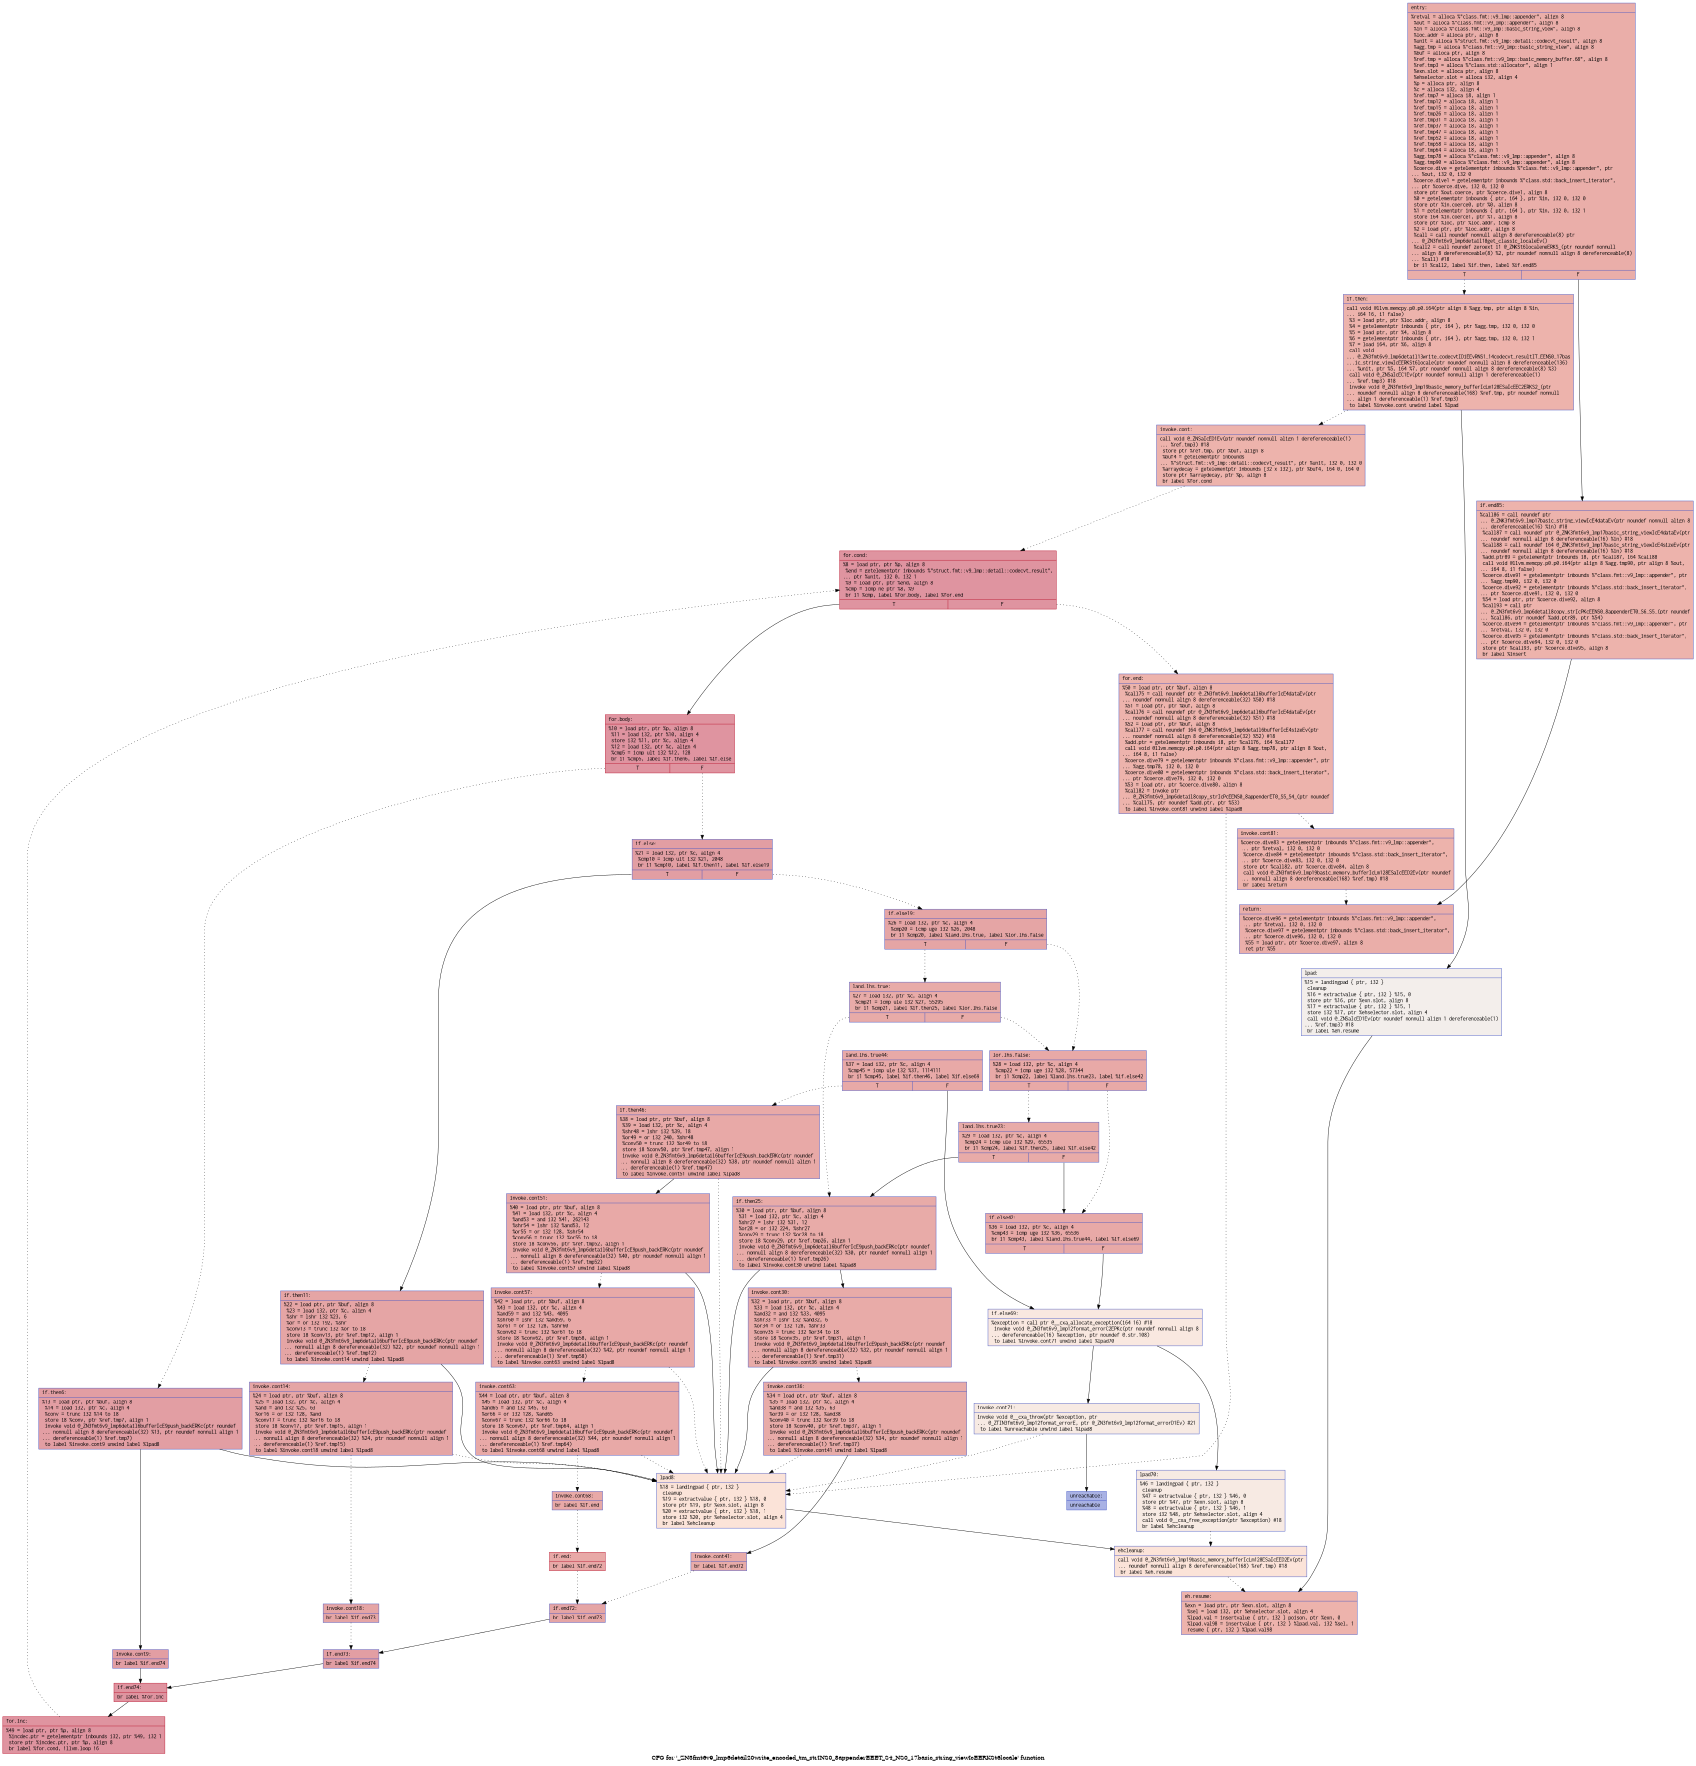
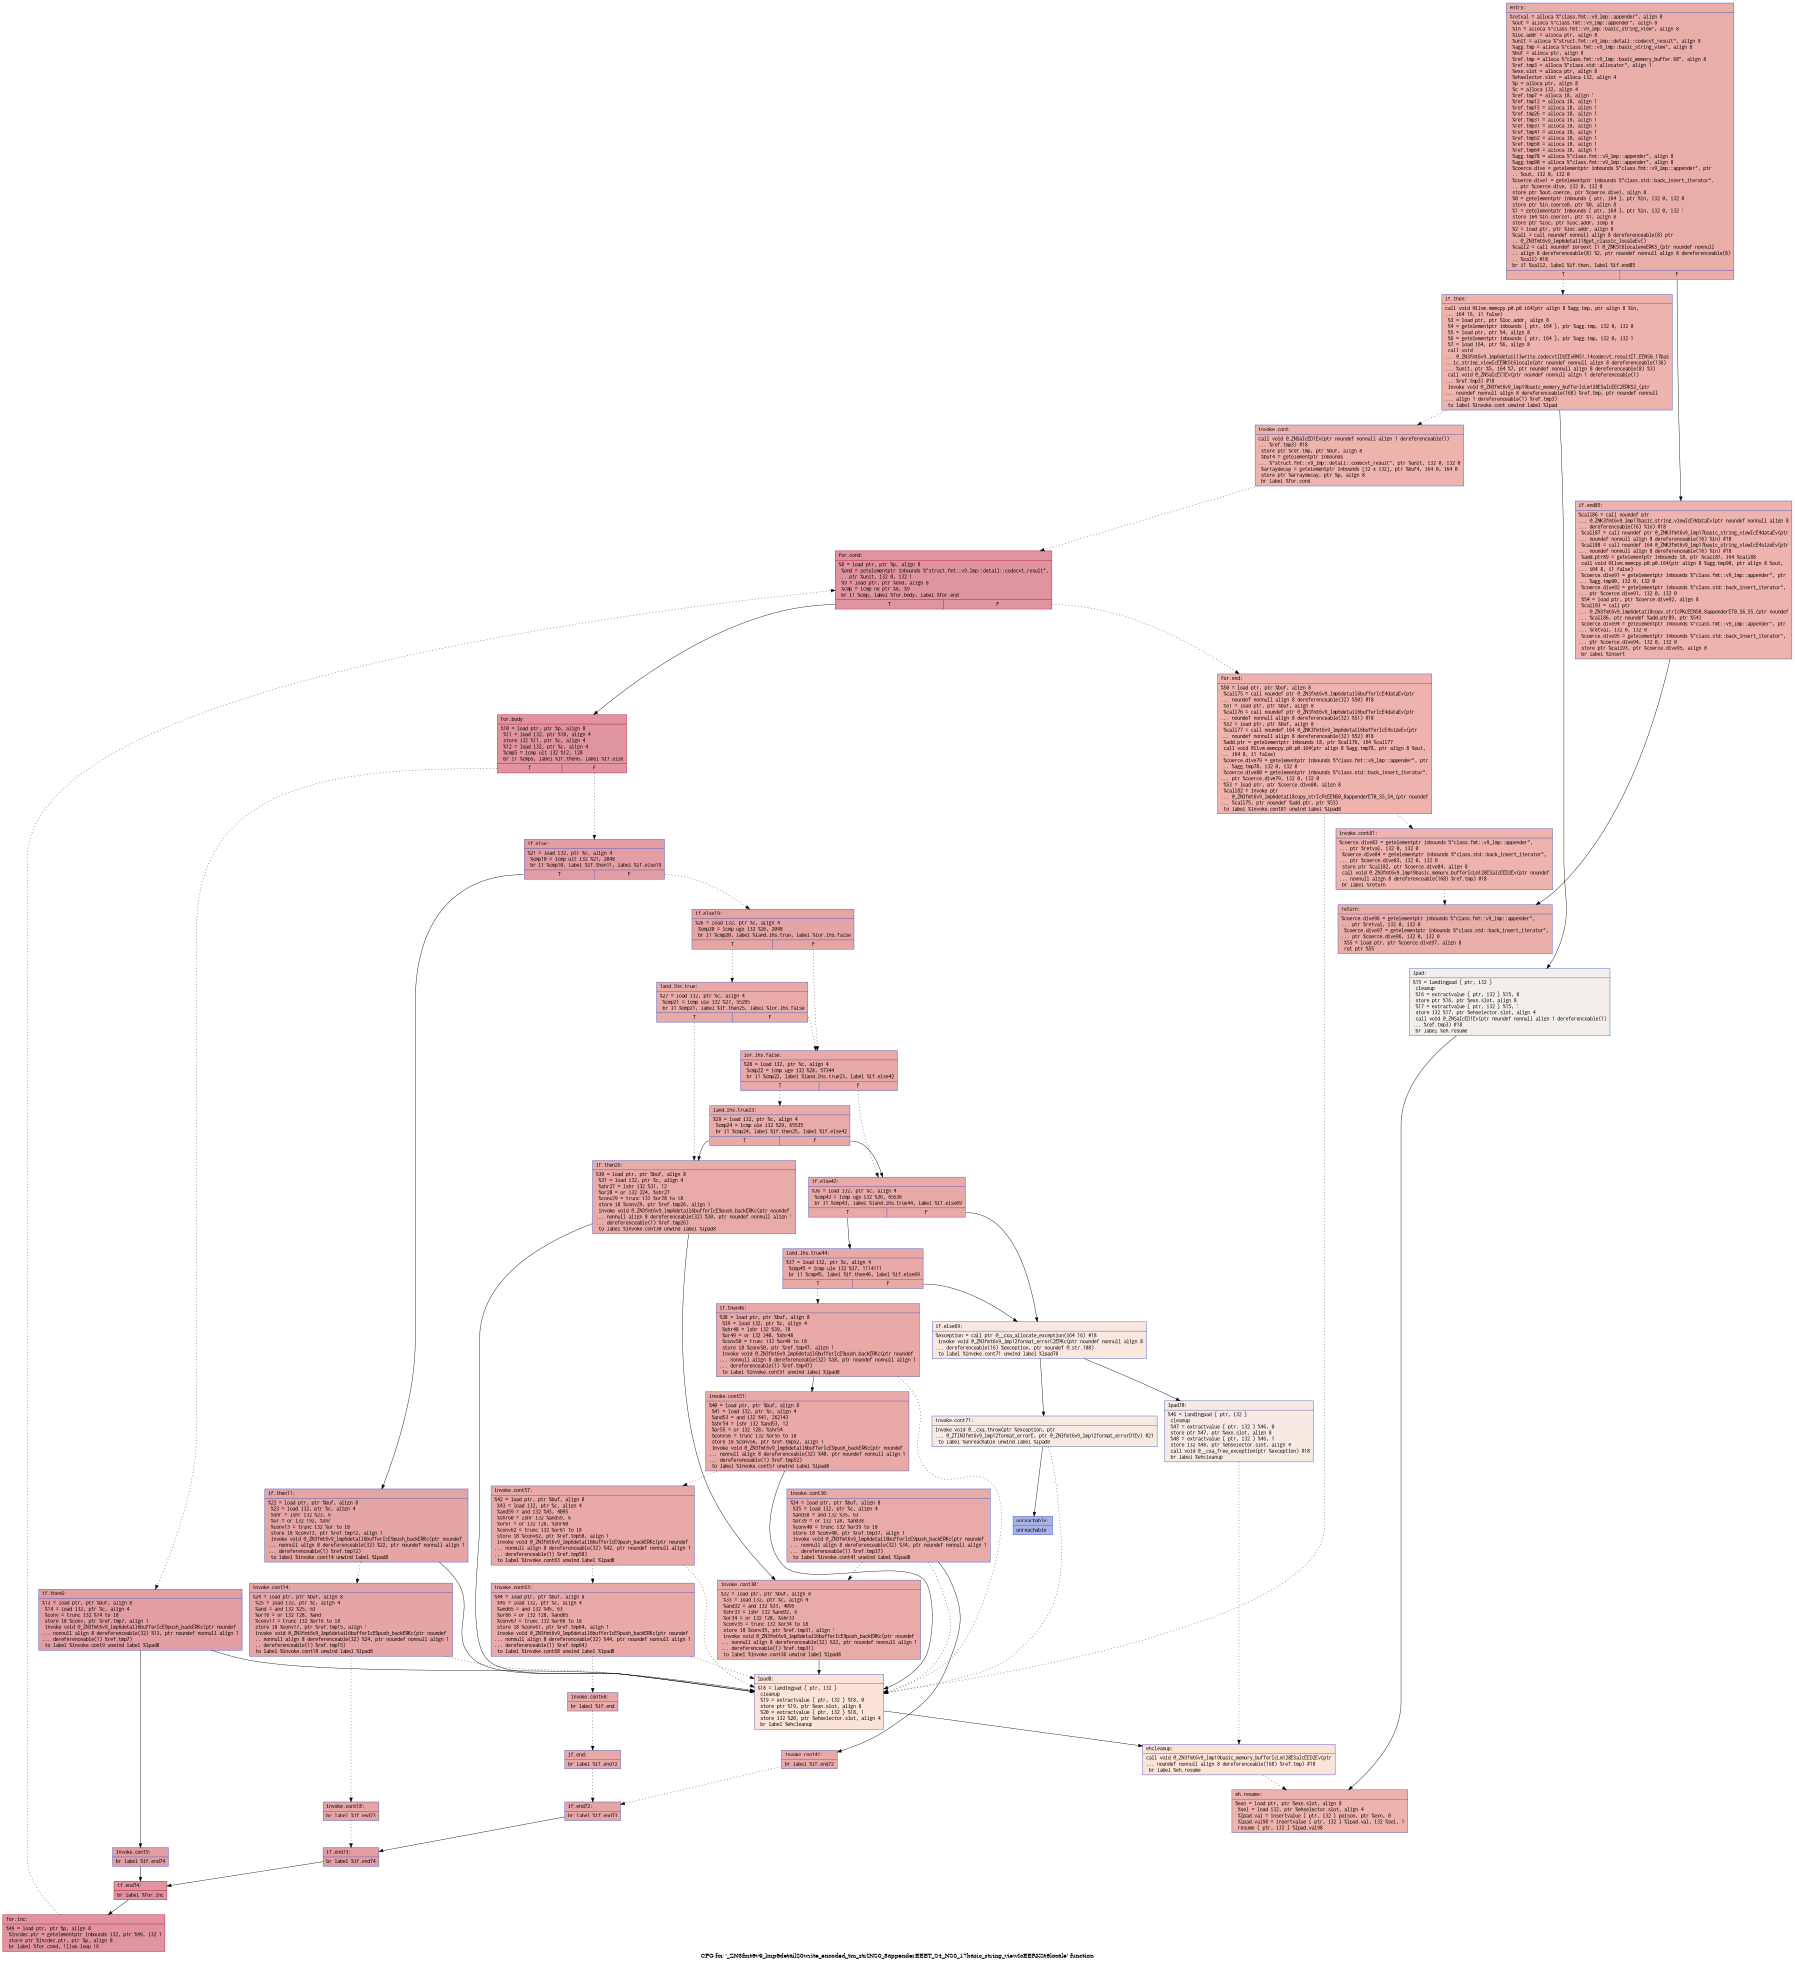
none -> (848, 1231)
(857, 1373) -> (856, 1569)
(577, 1561) -> (593, 1760)
